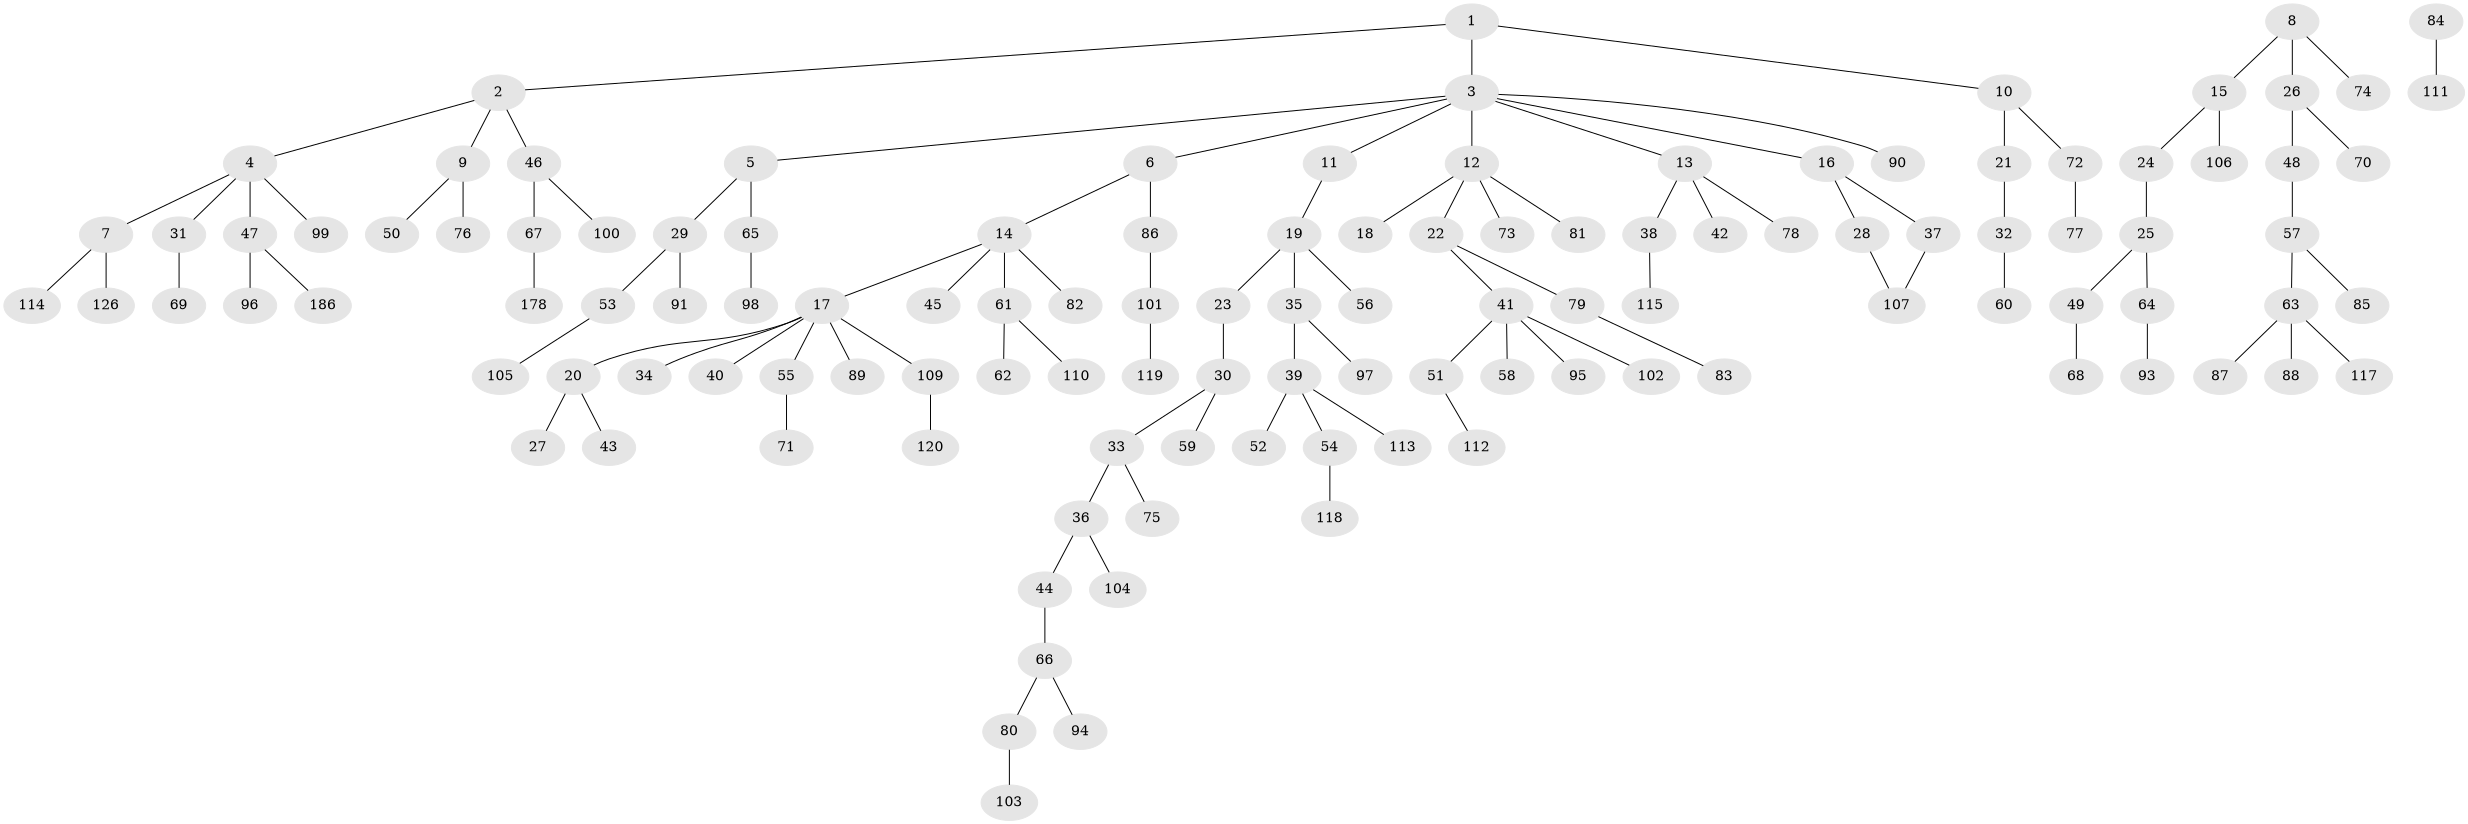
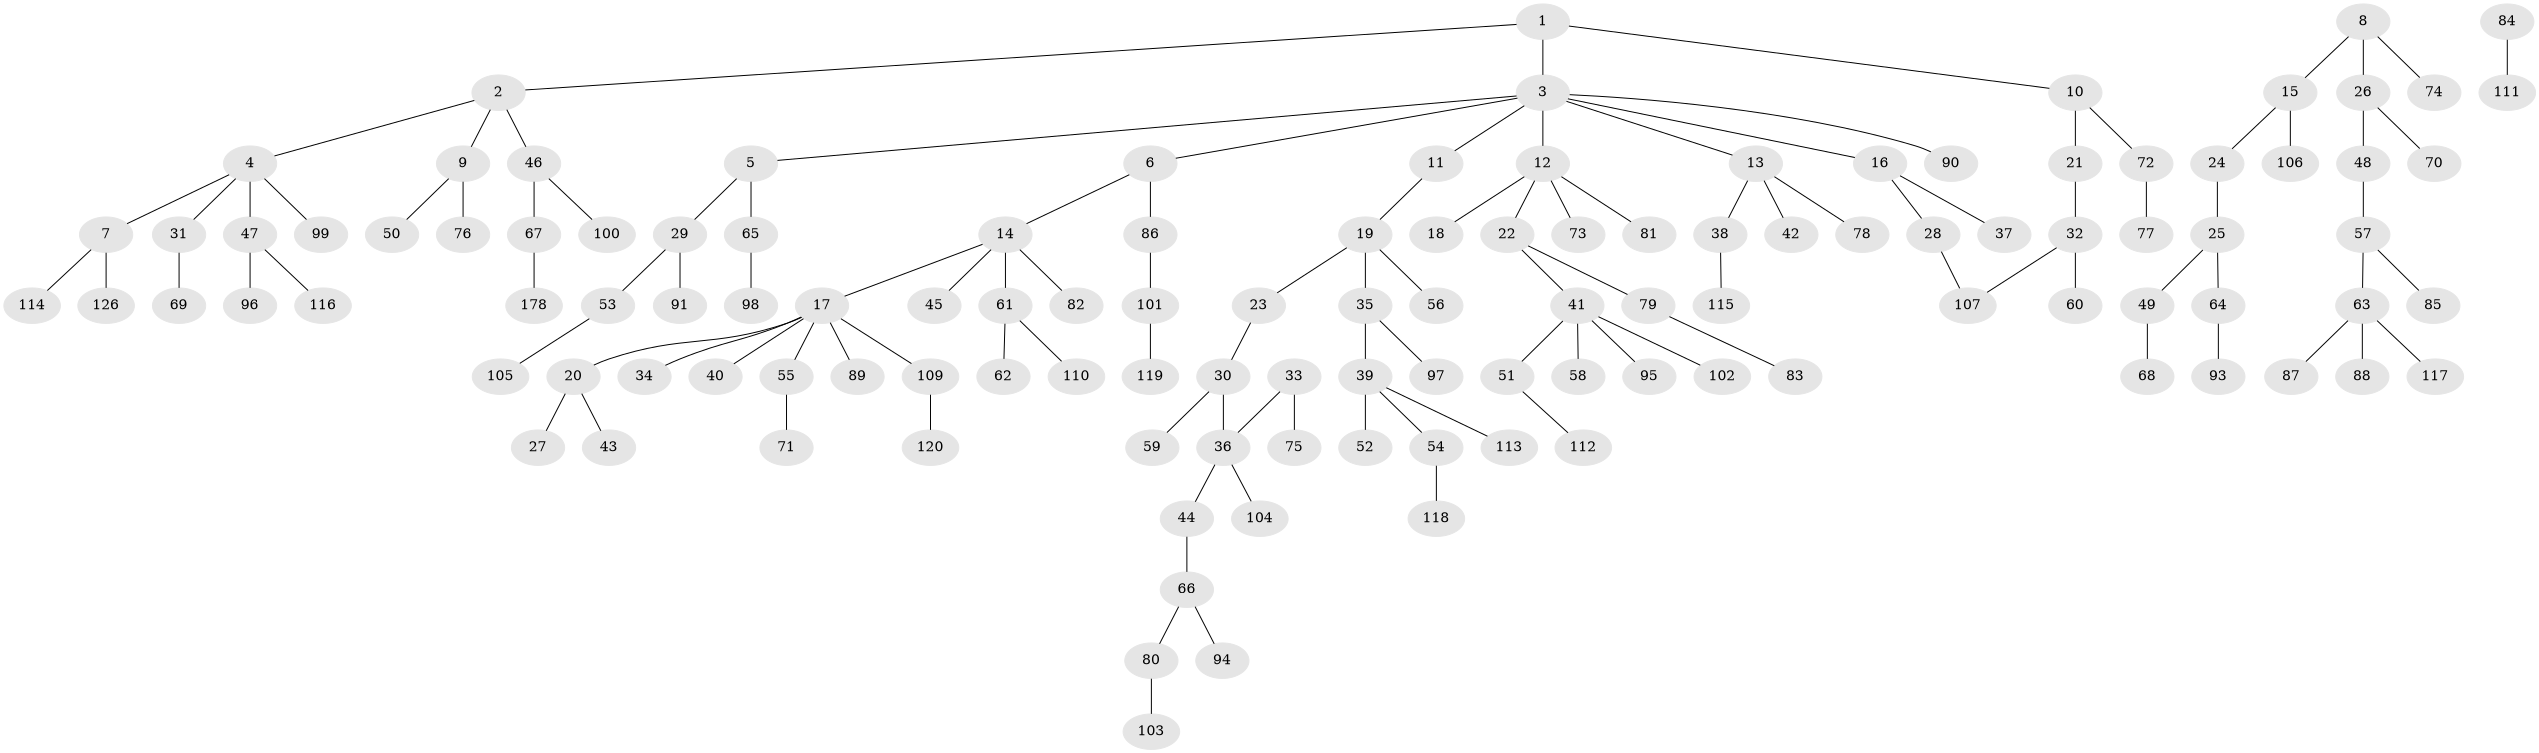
(1915, 270) -> (2022, 270)
(323, 306) -> (323, 306)
(1170, 412) -> (1223, 412)
